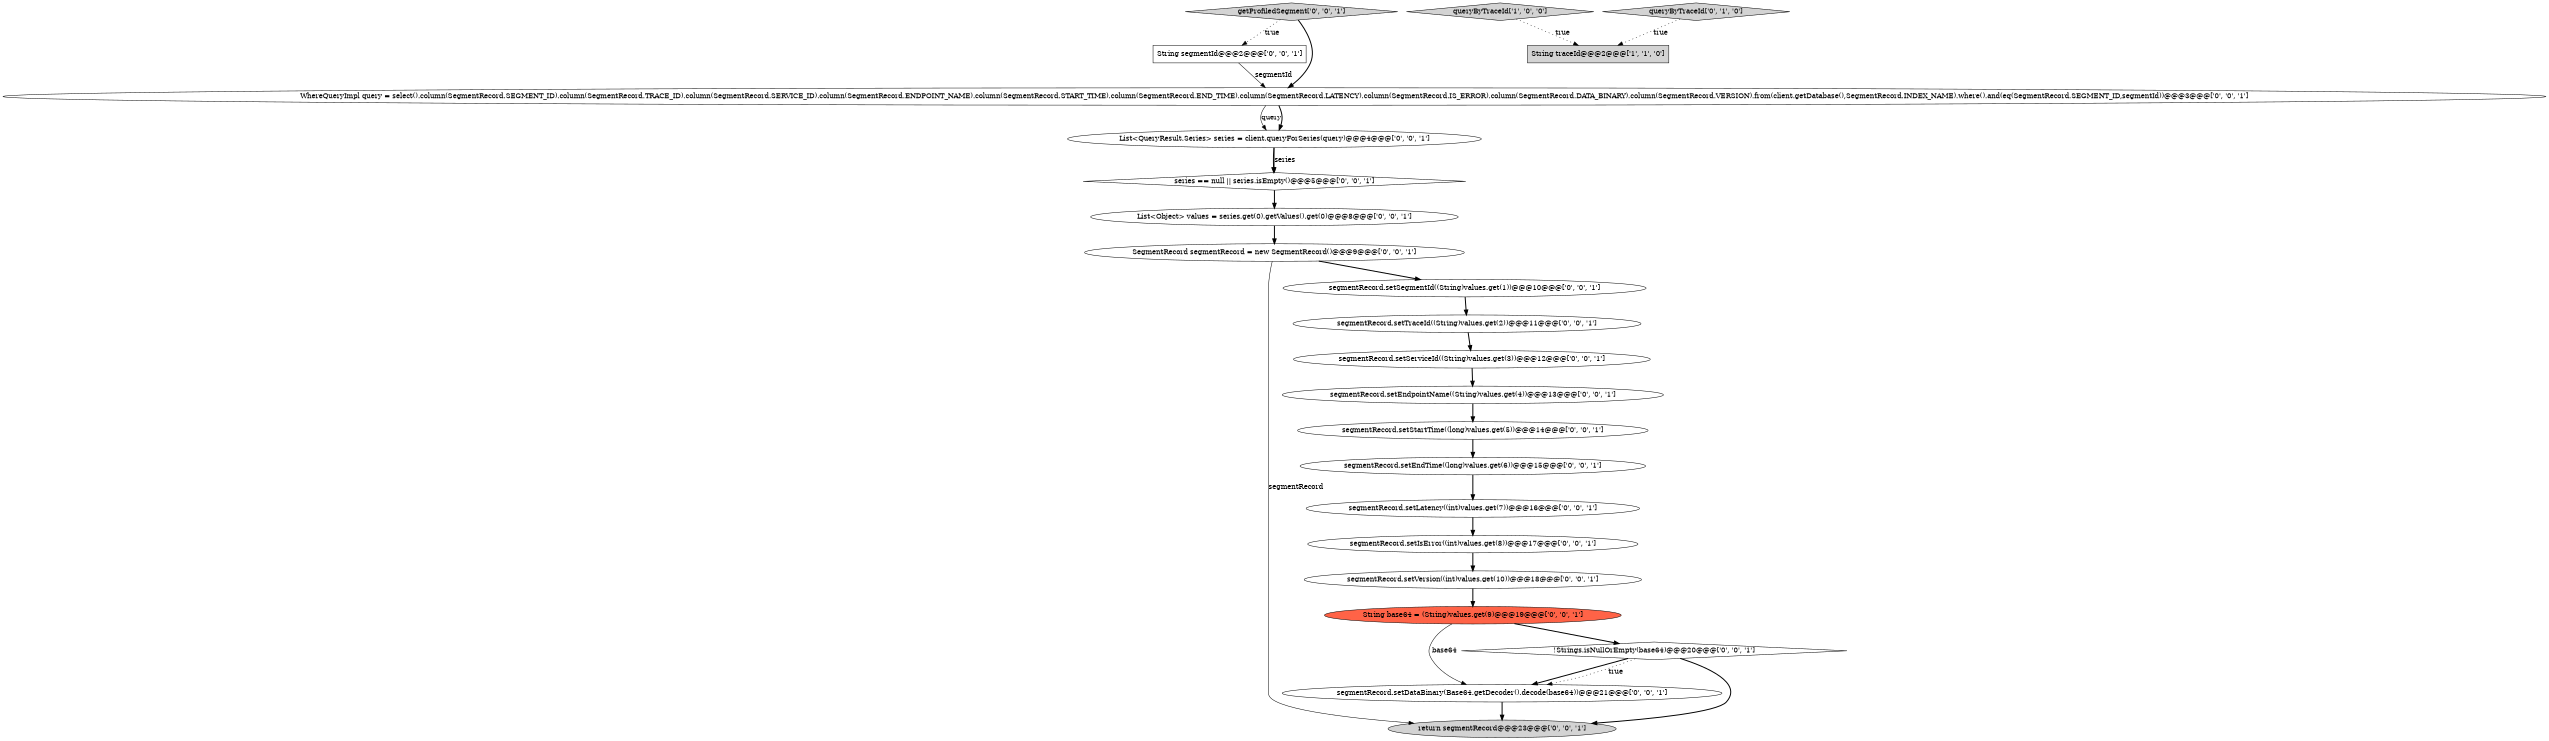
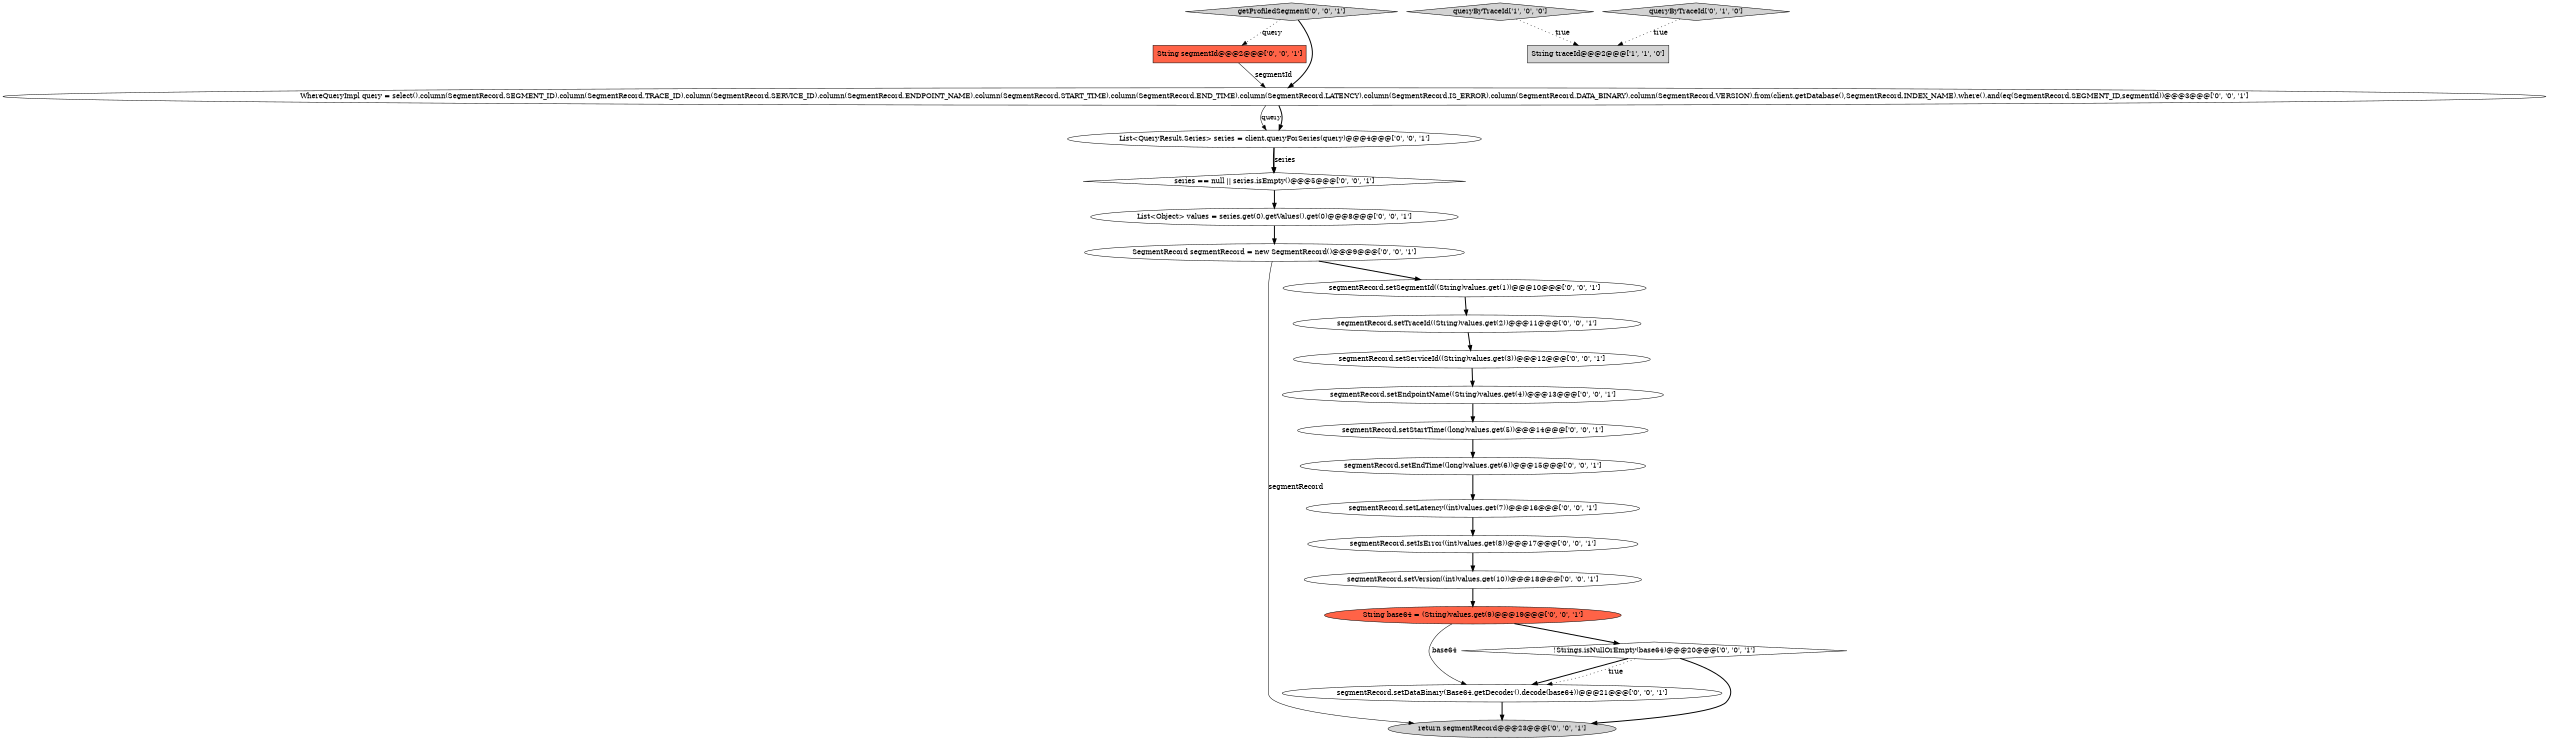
(1272, 33) -> (1272, 33)
(1230, 54) -> (1230, 54)
